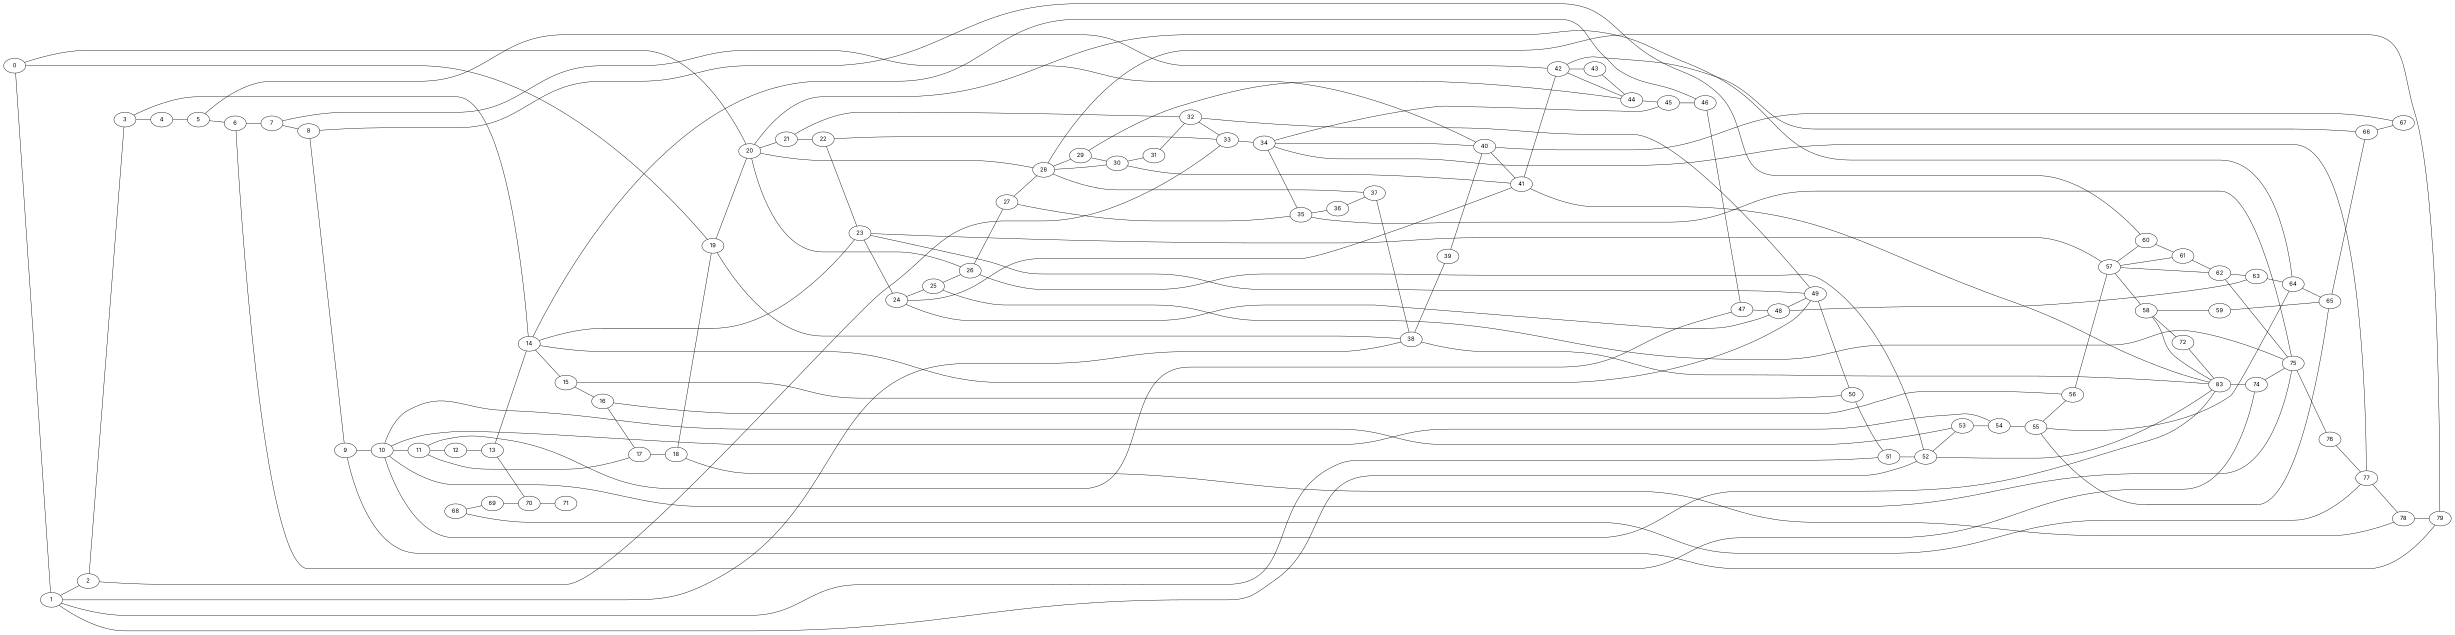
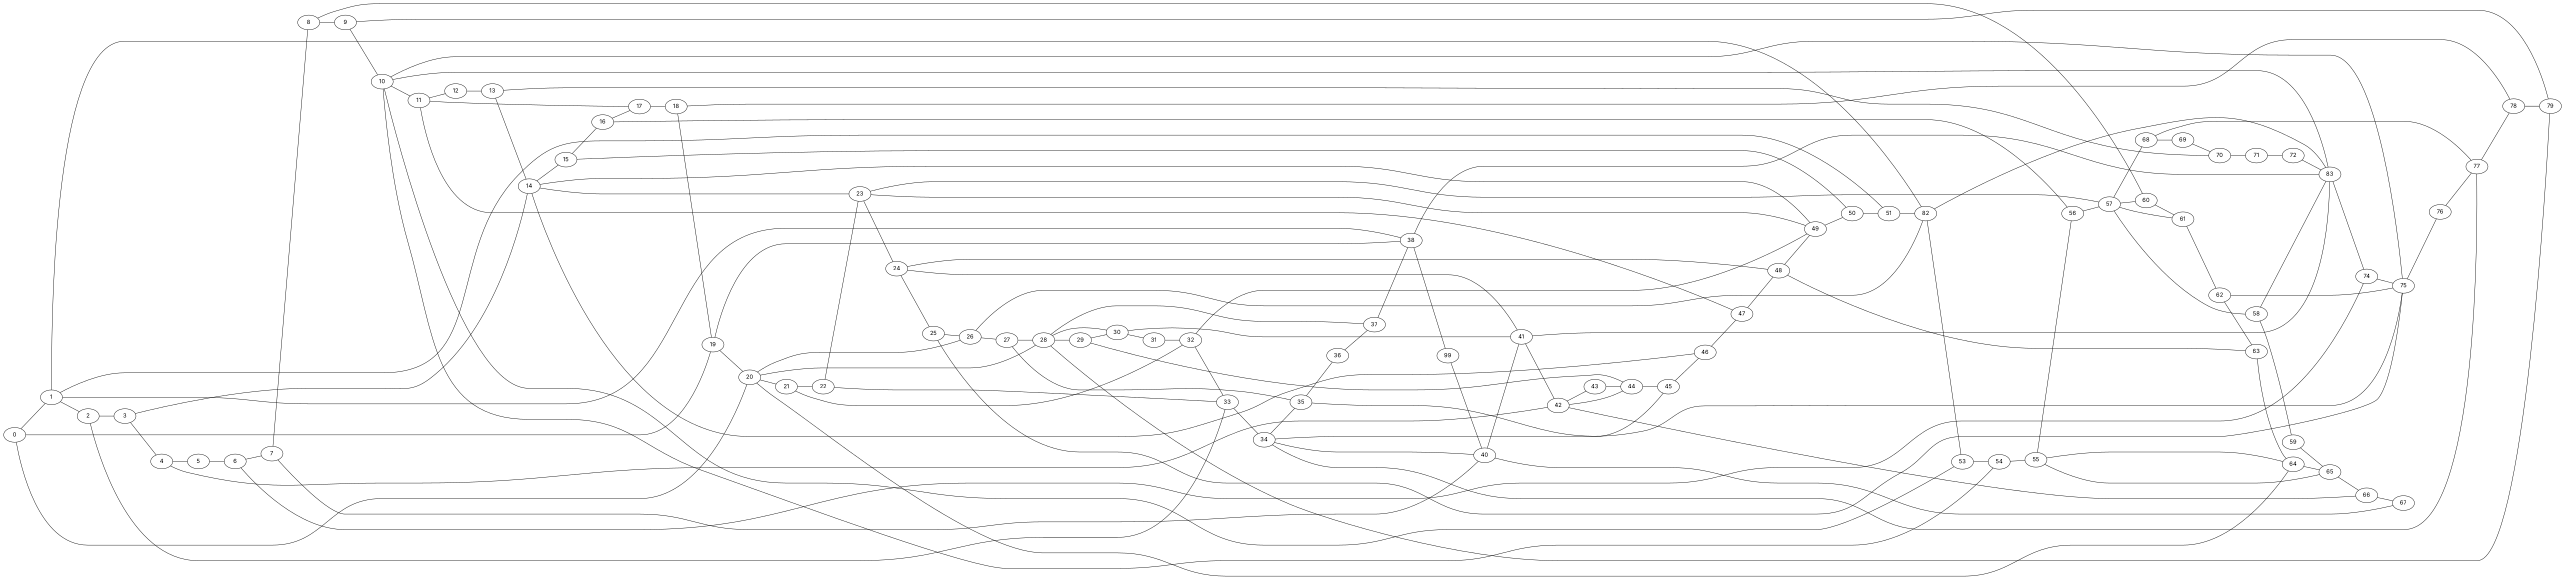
(870, 35) -> (862, 468)
(1448, 256) -> (1448, 356)
(2165, 270) -> (2128, 172)
(2165, 327) -> (2275, 156)
(1926, 457) -> (1926, 214)
